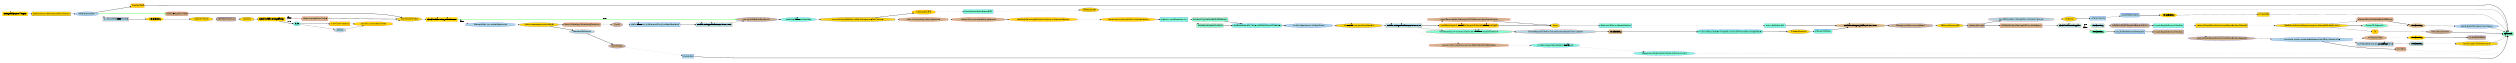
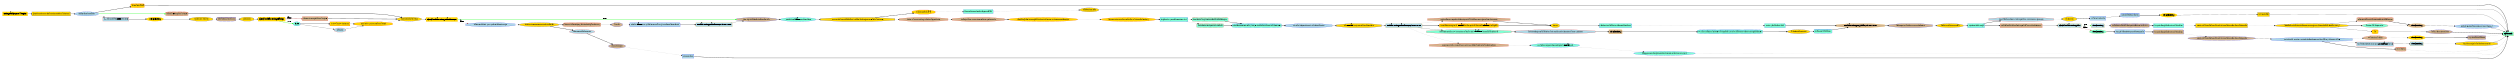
(286, 23) -> (286, 23)
(1976, 26) -> (1976, 26)
